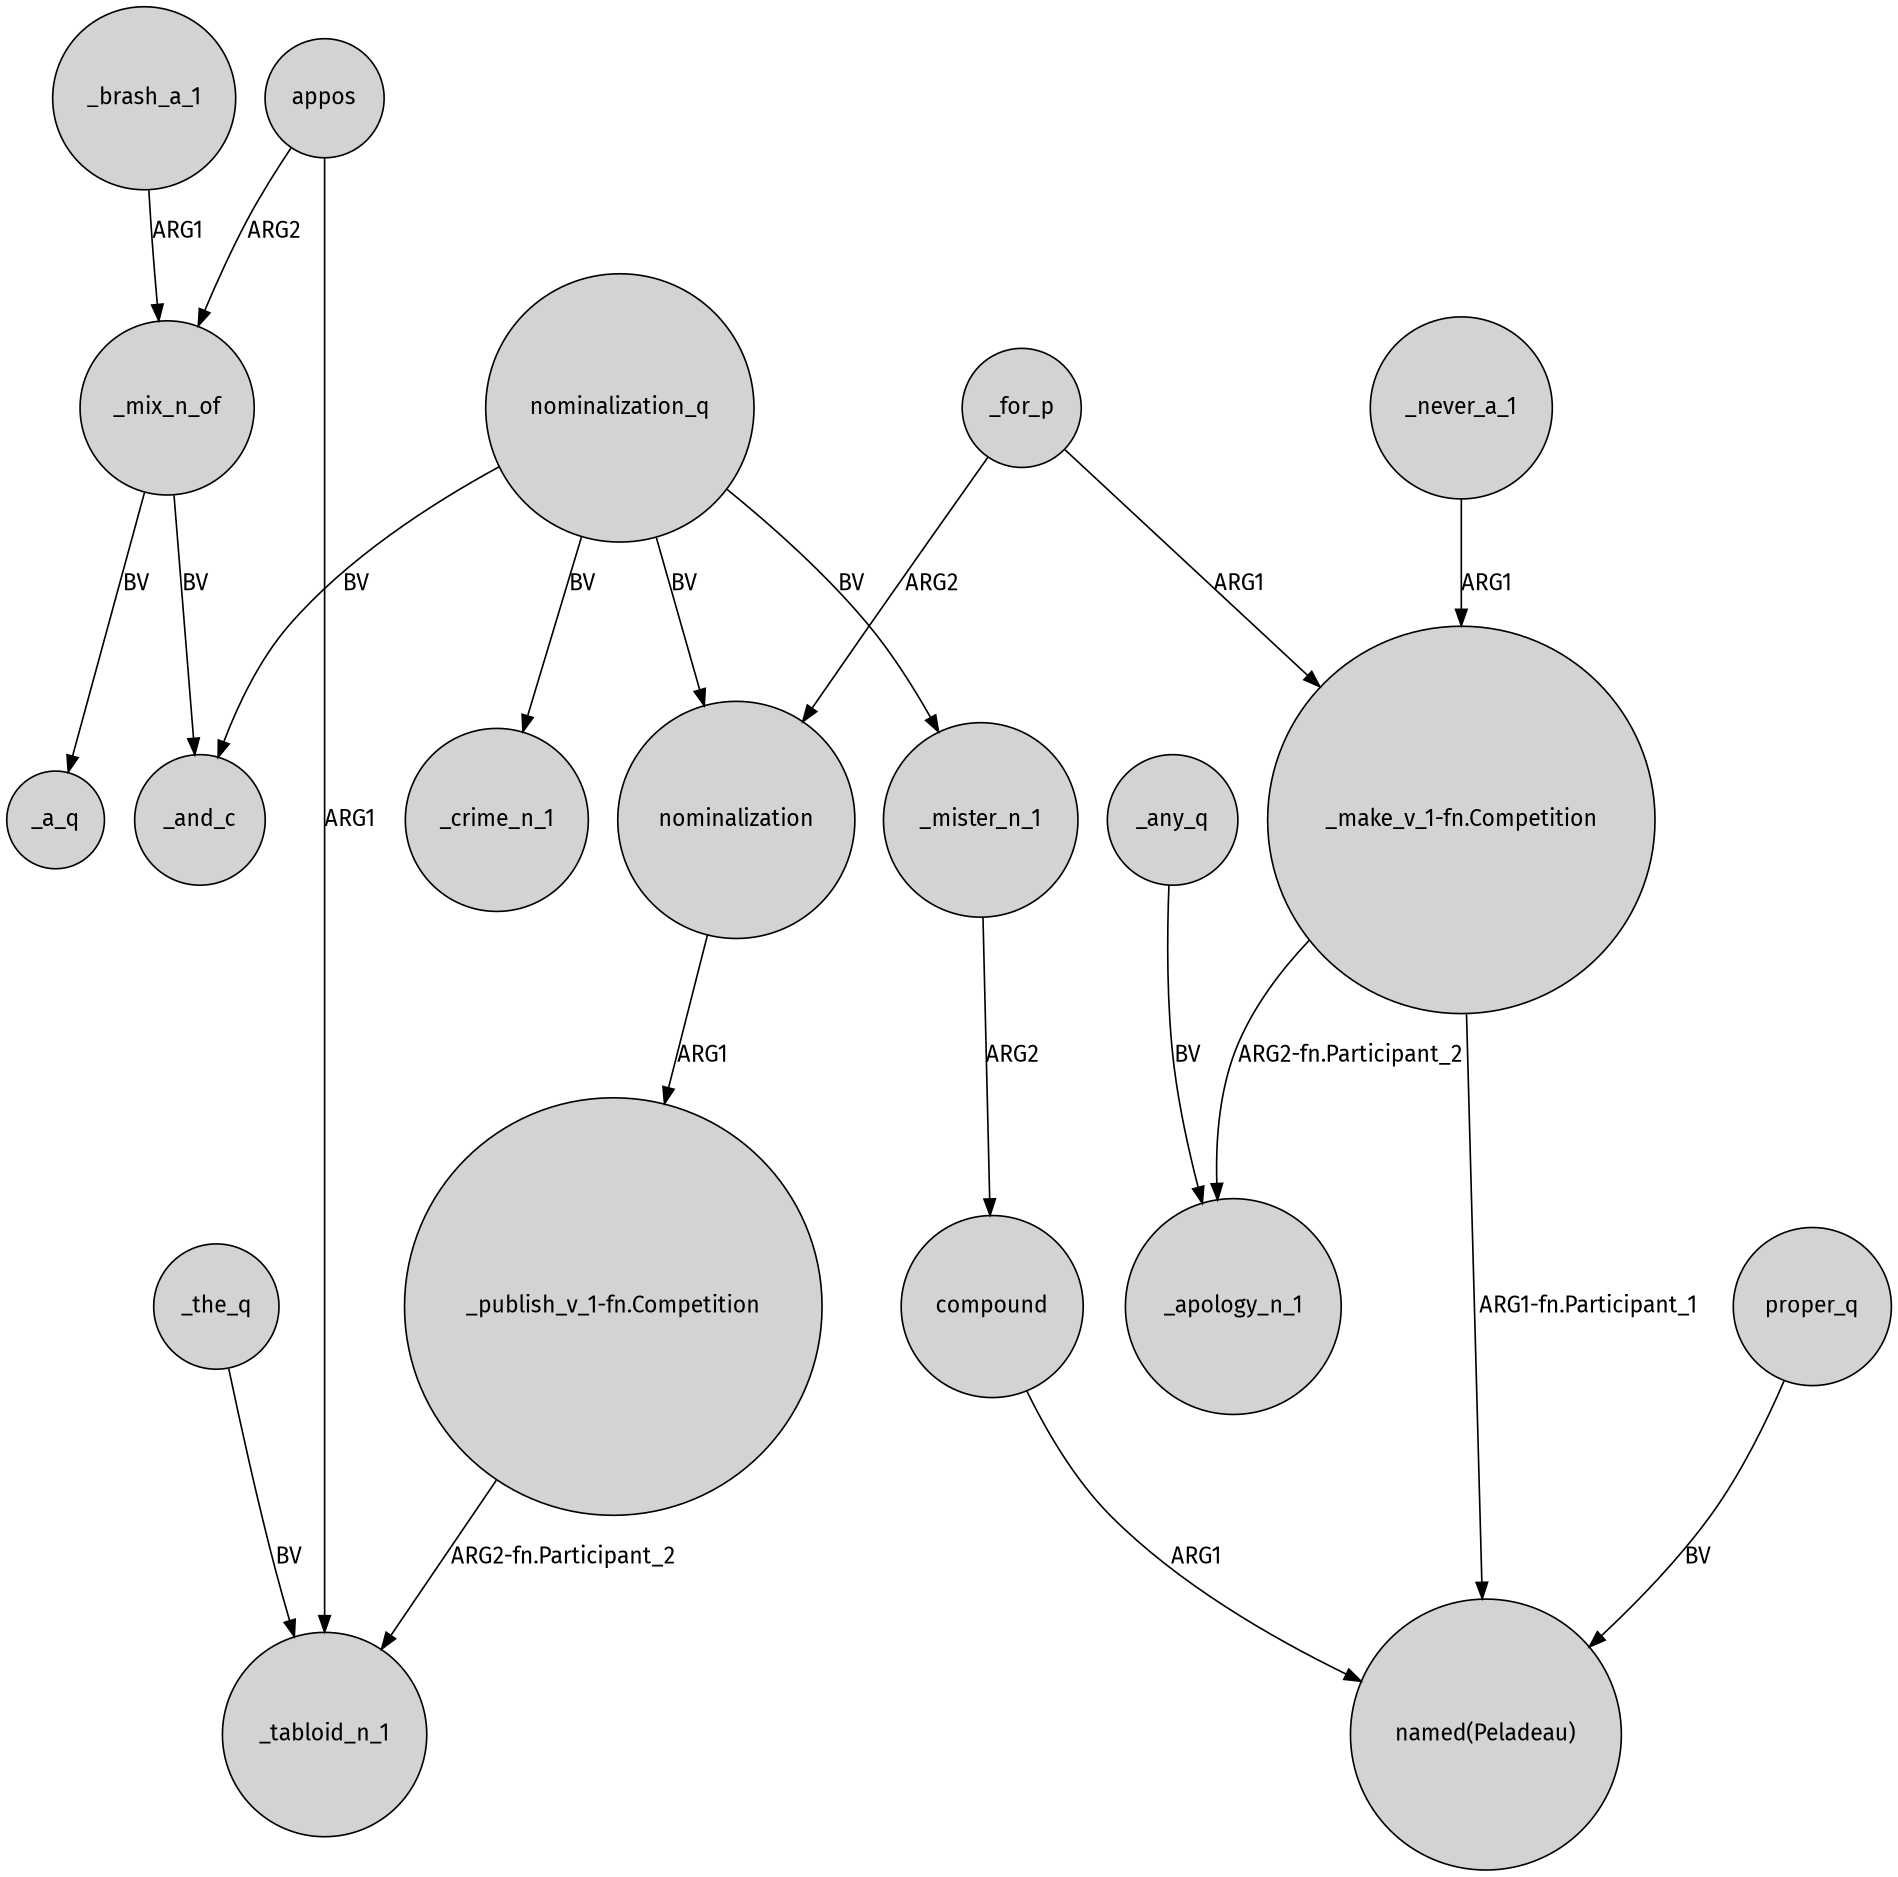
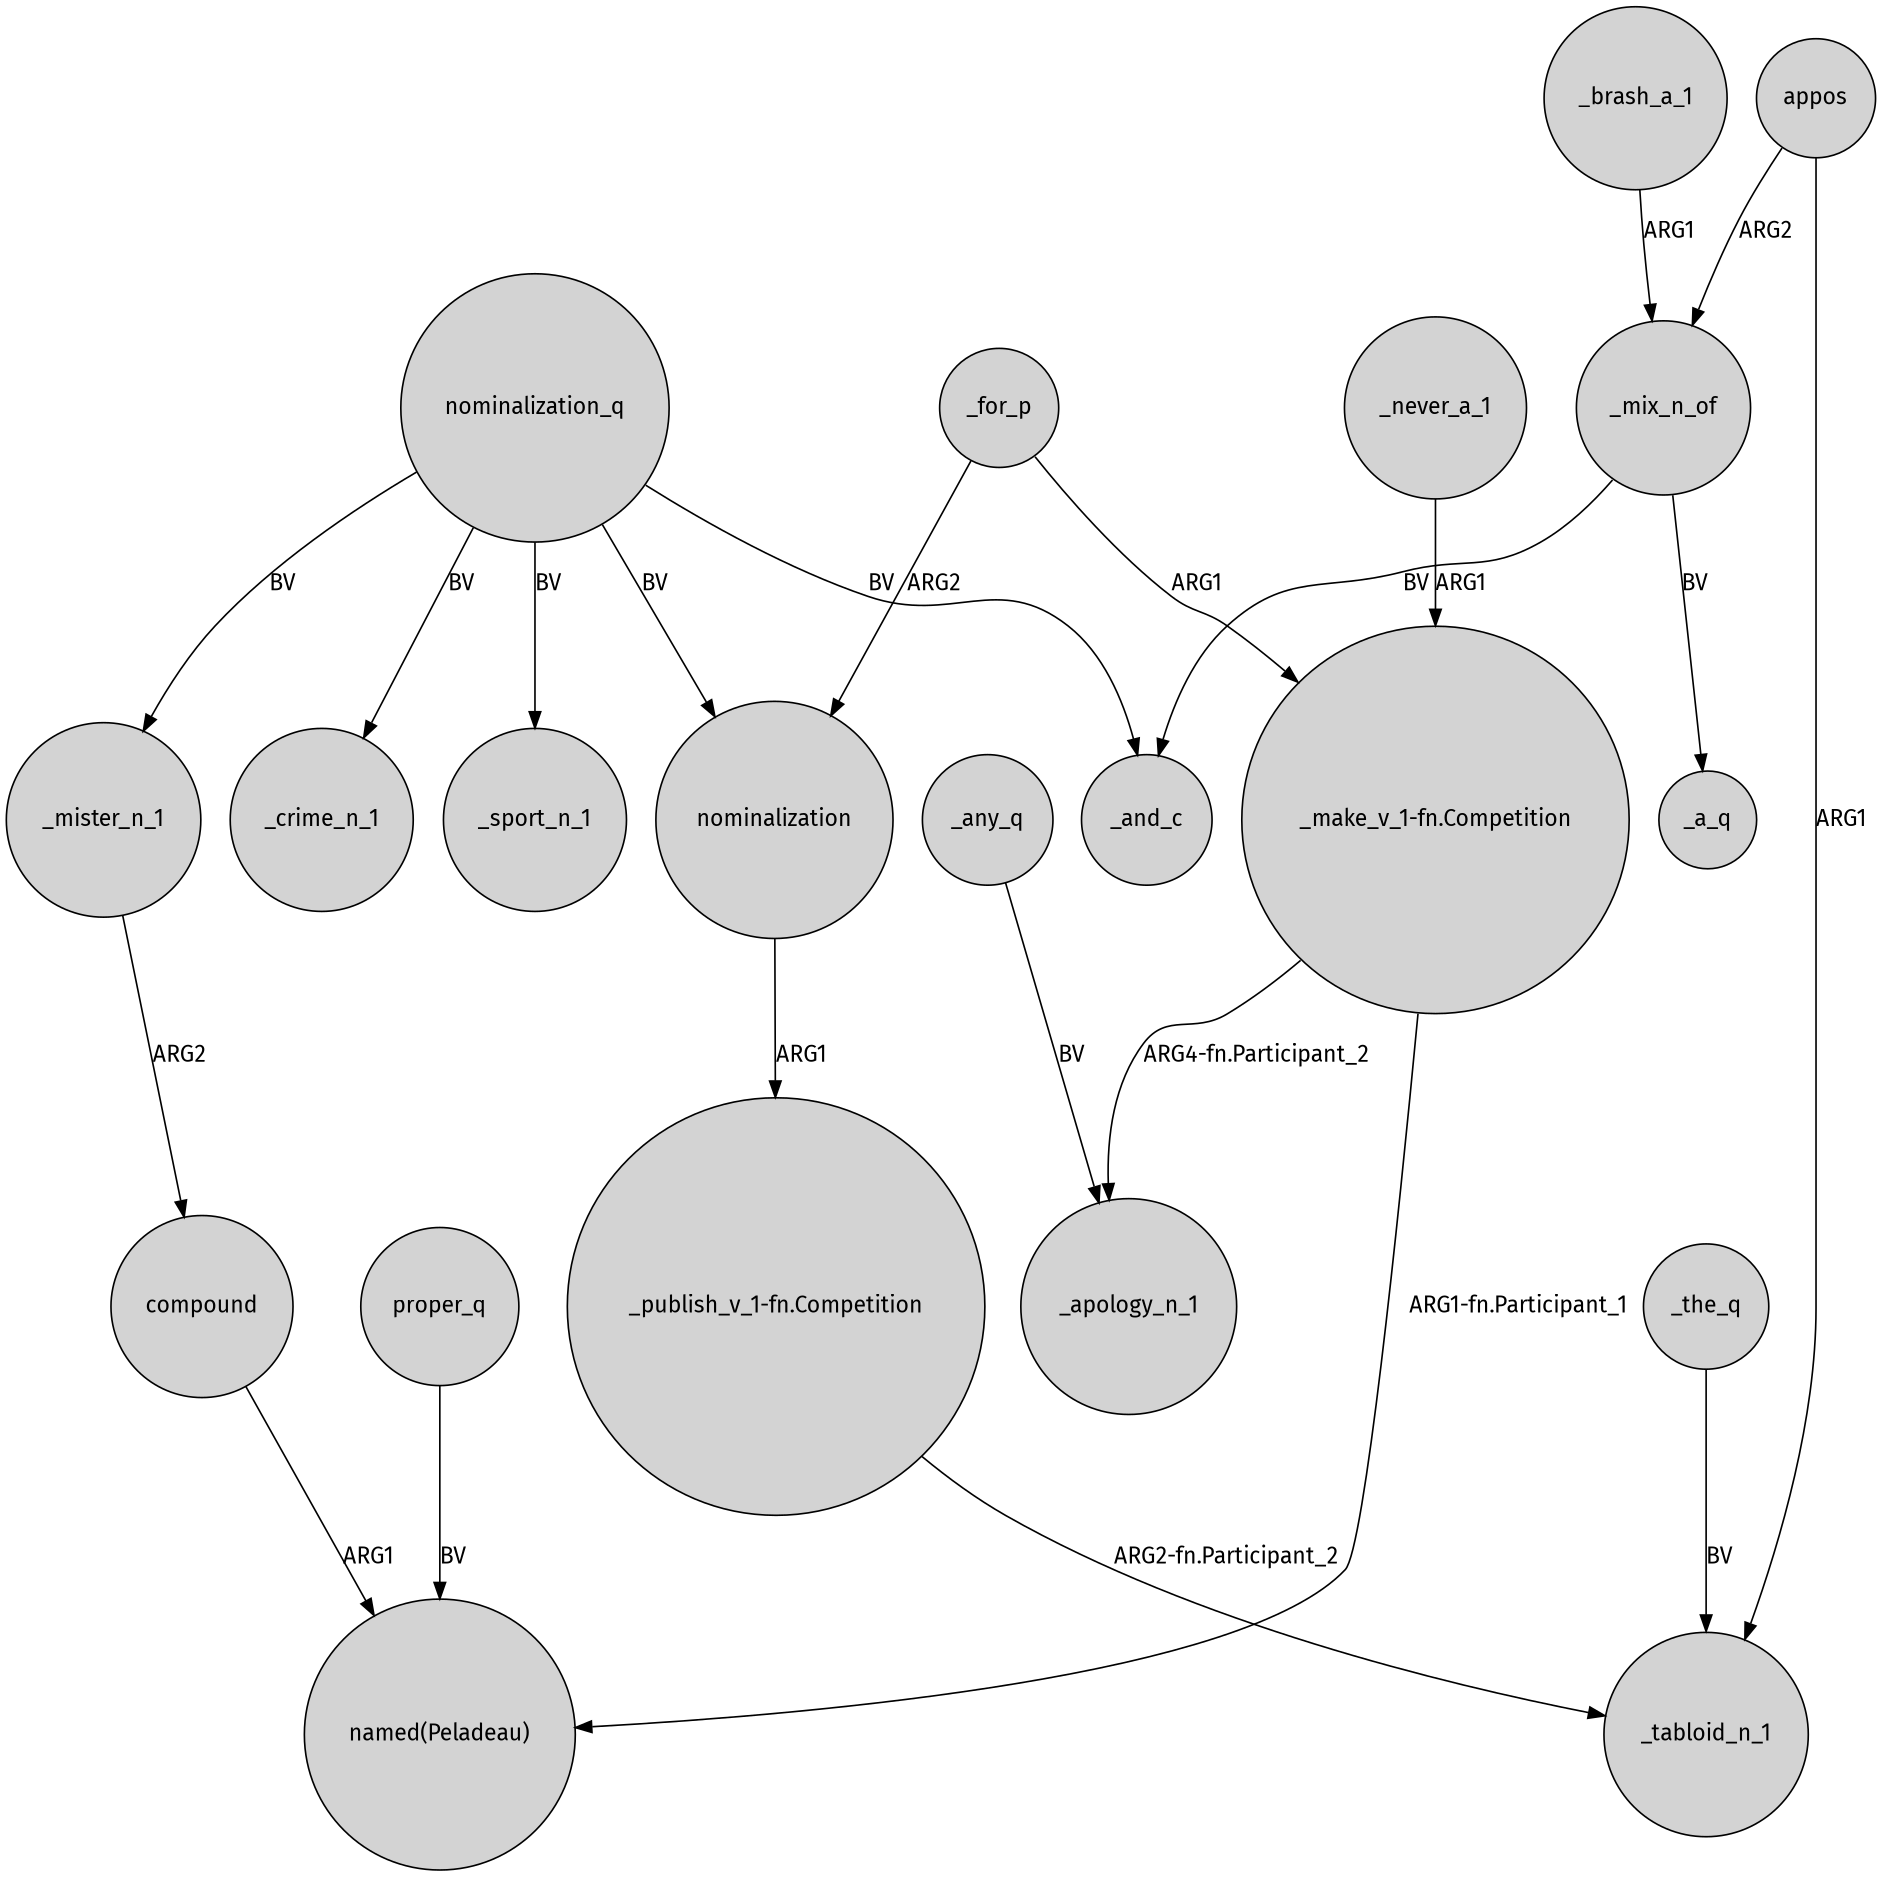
none -> (535, 820)
(1351, 1056) -> (1257, 1056)
